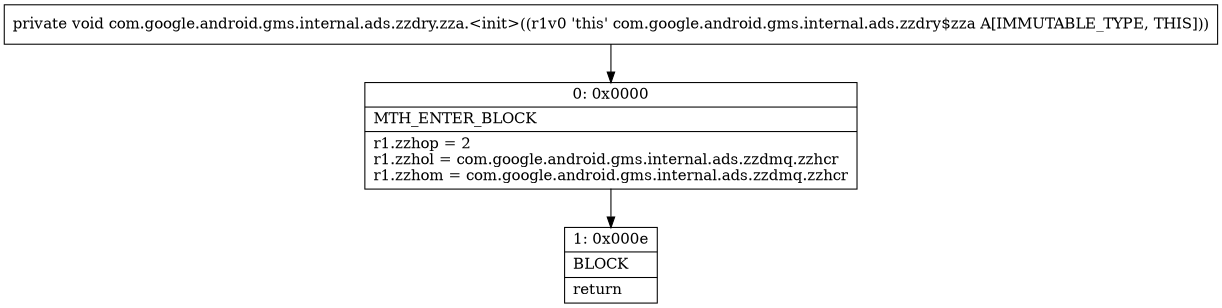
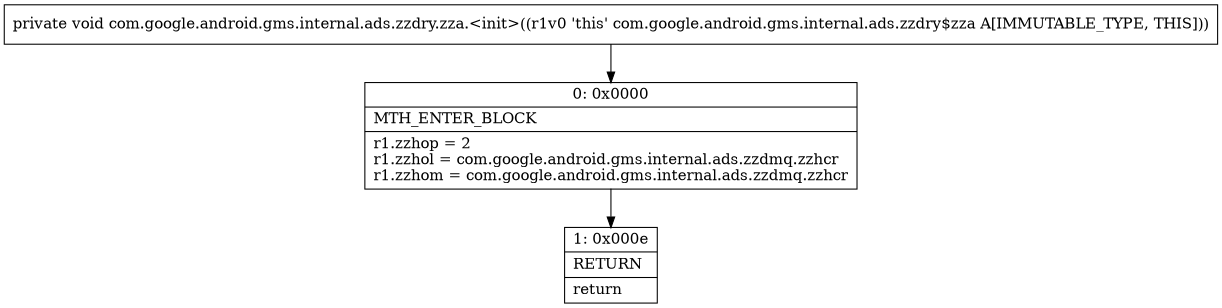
(601, 264) -> (608, 264)
